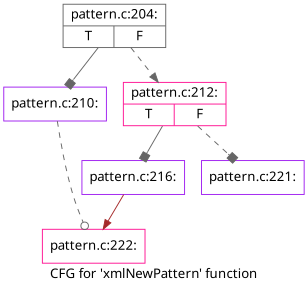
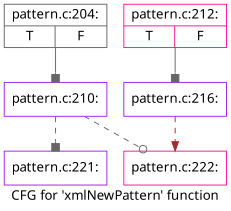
(142, 61) -> none
(213, 140) -> (56, 129)
(116, 208) -> (175, 129)
